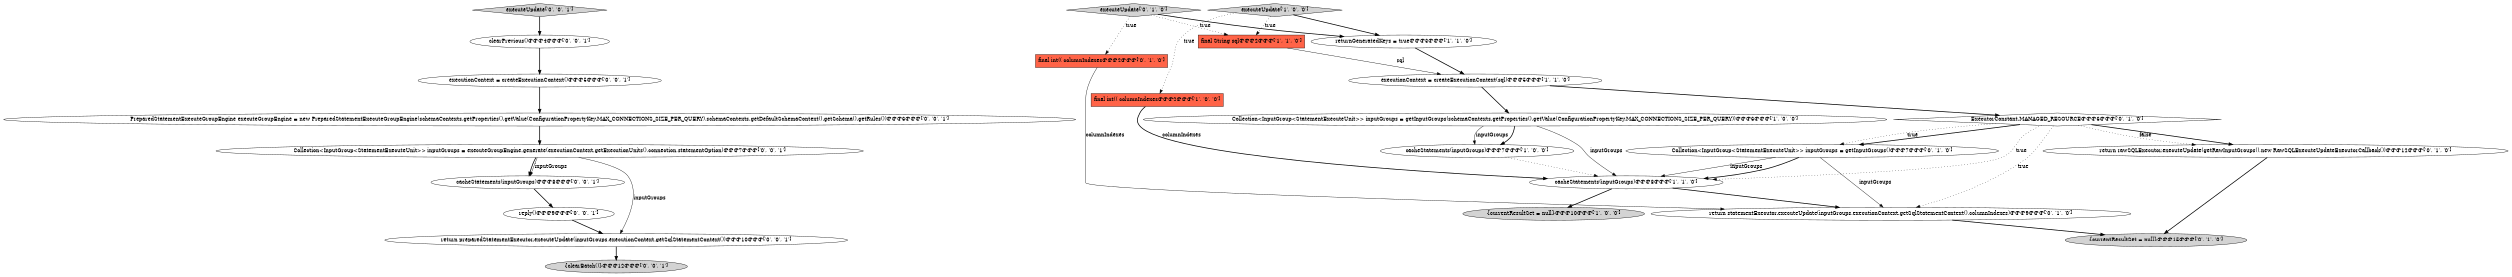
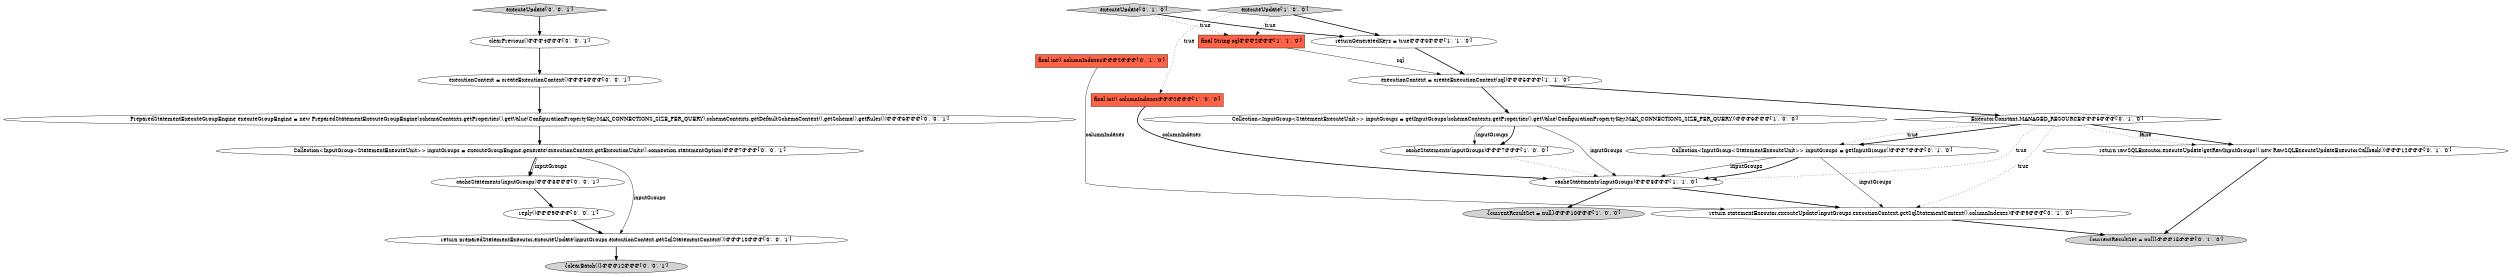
(1119, 34) -> none
